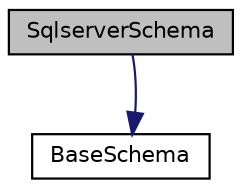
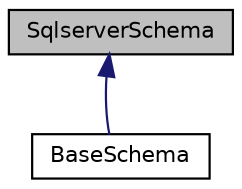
(136, 83) -> (106, 106)
